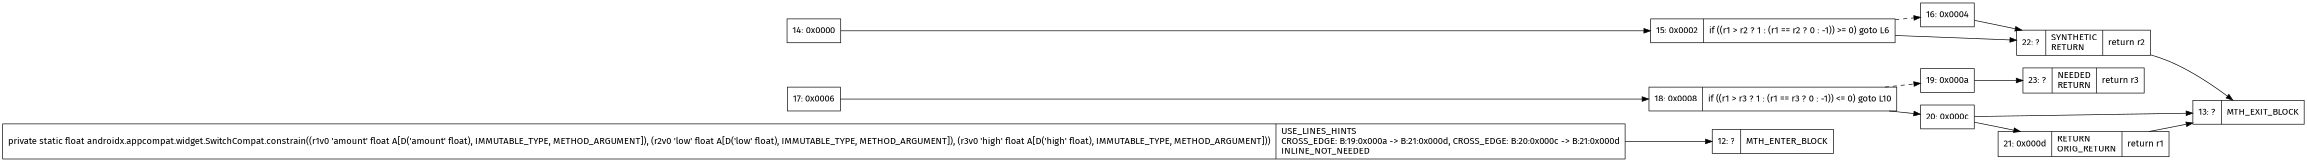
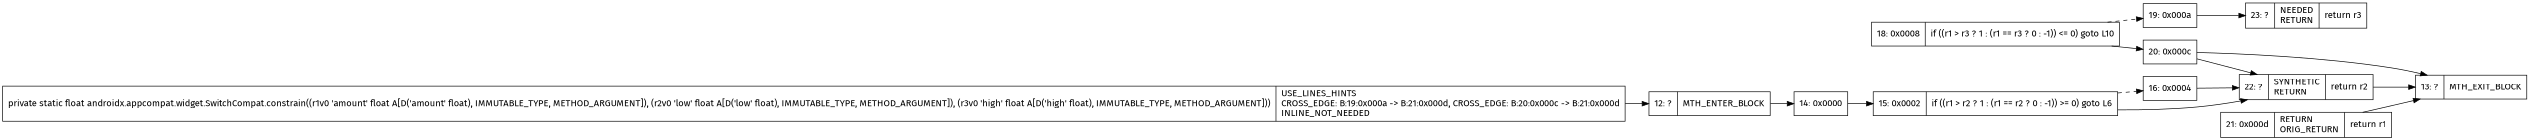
(814, 99) -> none
none -> (1779, 104)
(1994, 126) -> (2224, 66)
